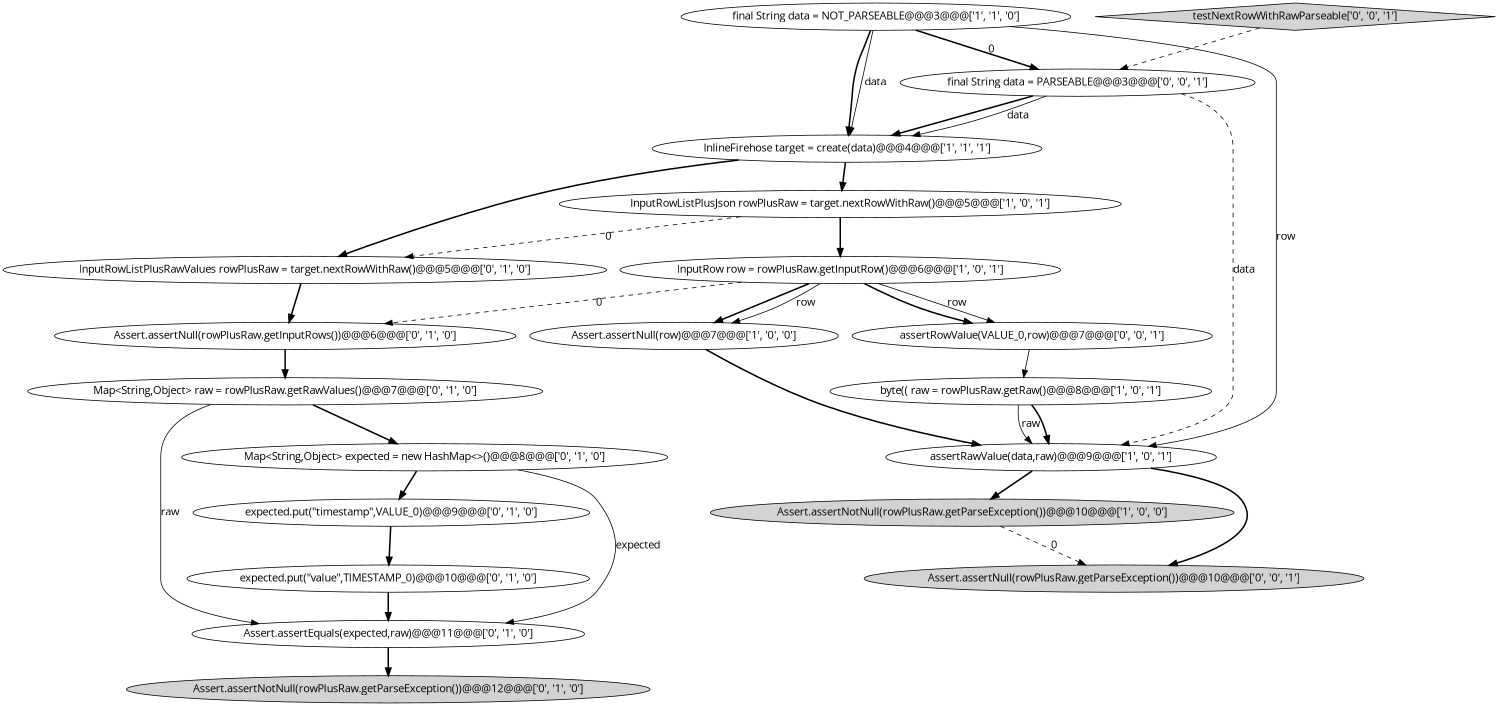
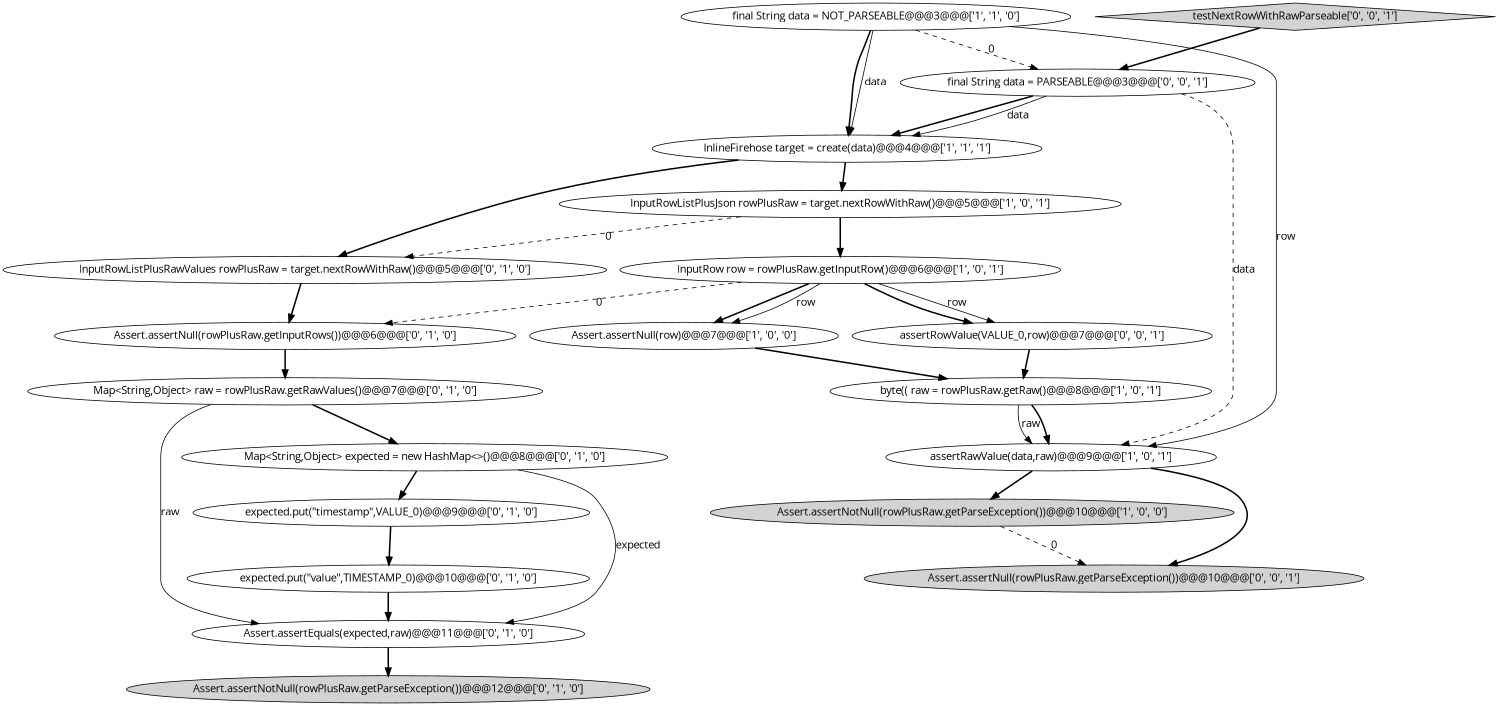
(1200, 46) -> (1200, 46)
(973, 49) -> (973, 49)
(1027, 360) -> (1027, 360)
(835, 409) -> (847, 363)
